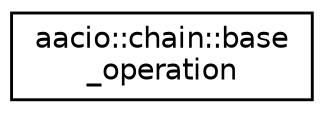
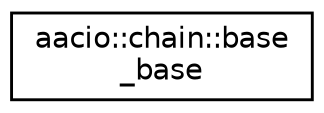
(162, 56) -> (162, 56)
